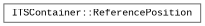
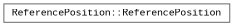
(102, 13) -> (117, 13)
